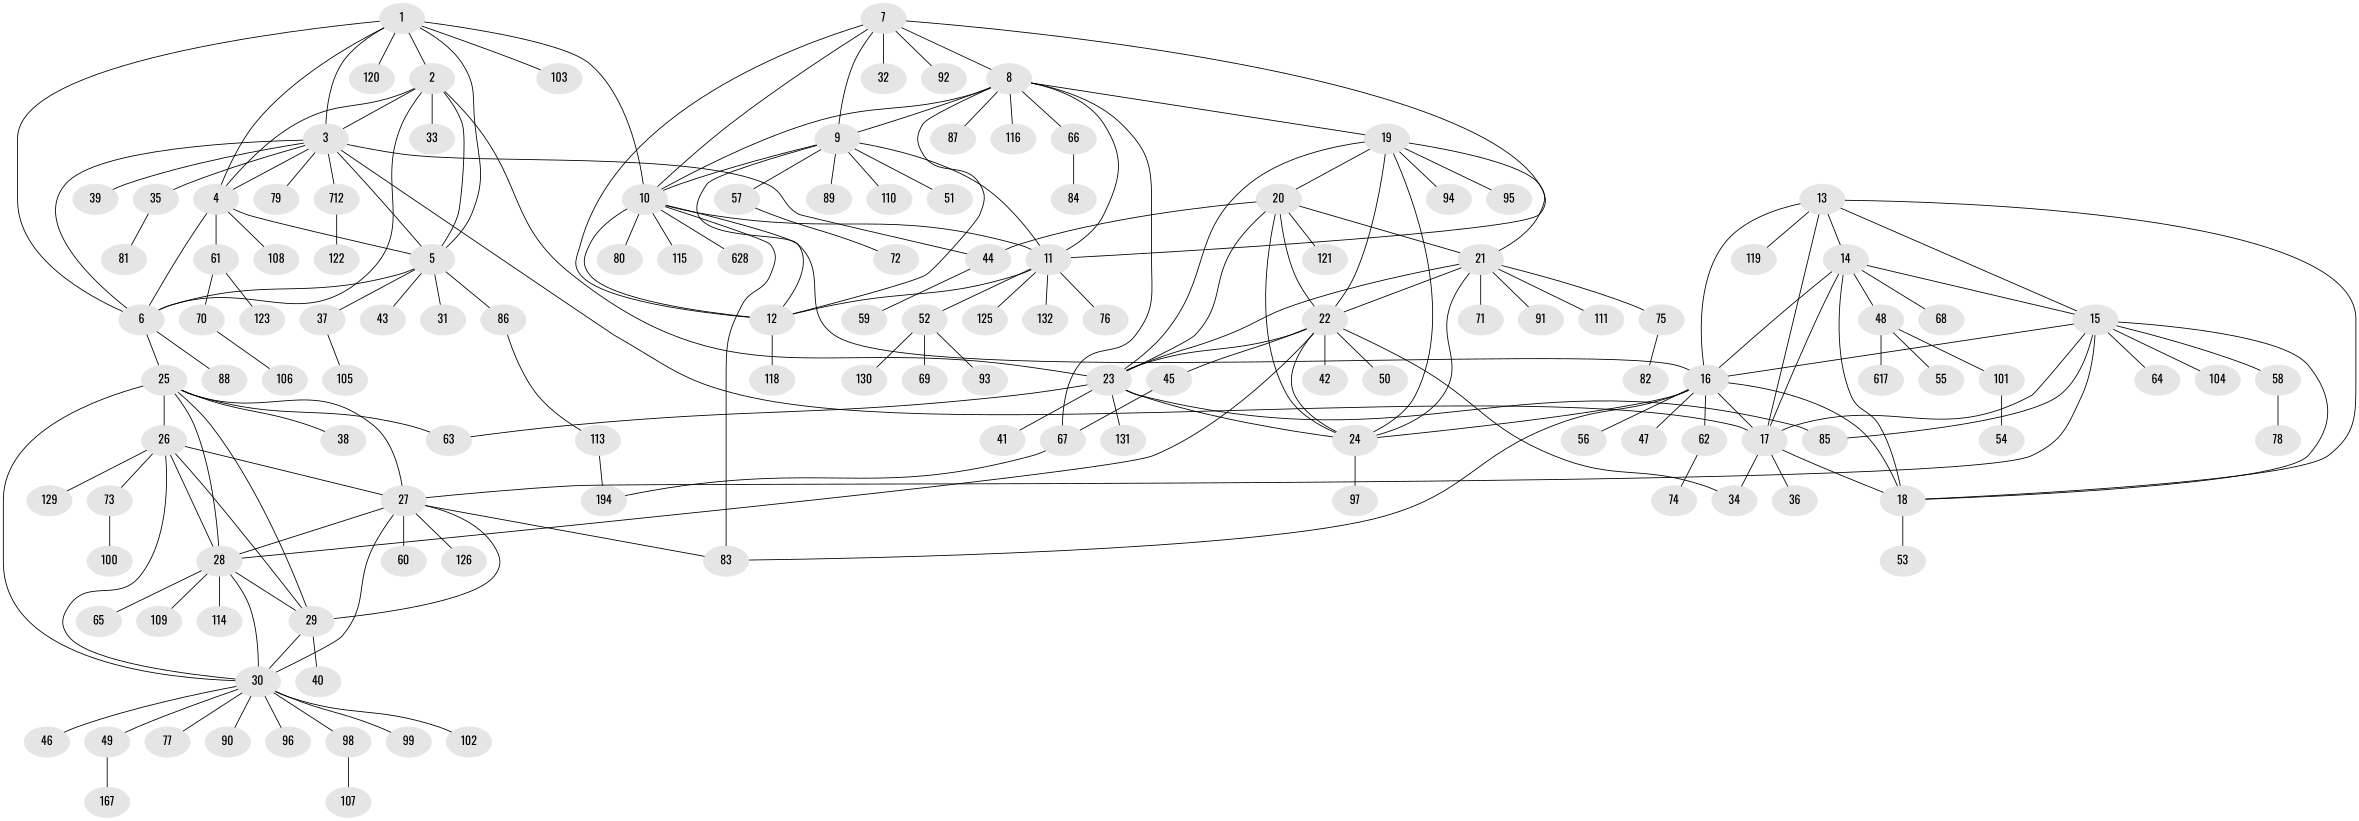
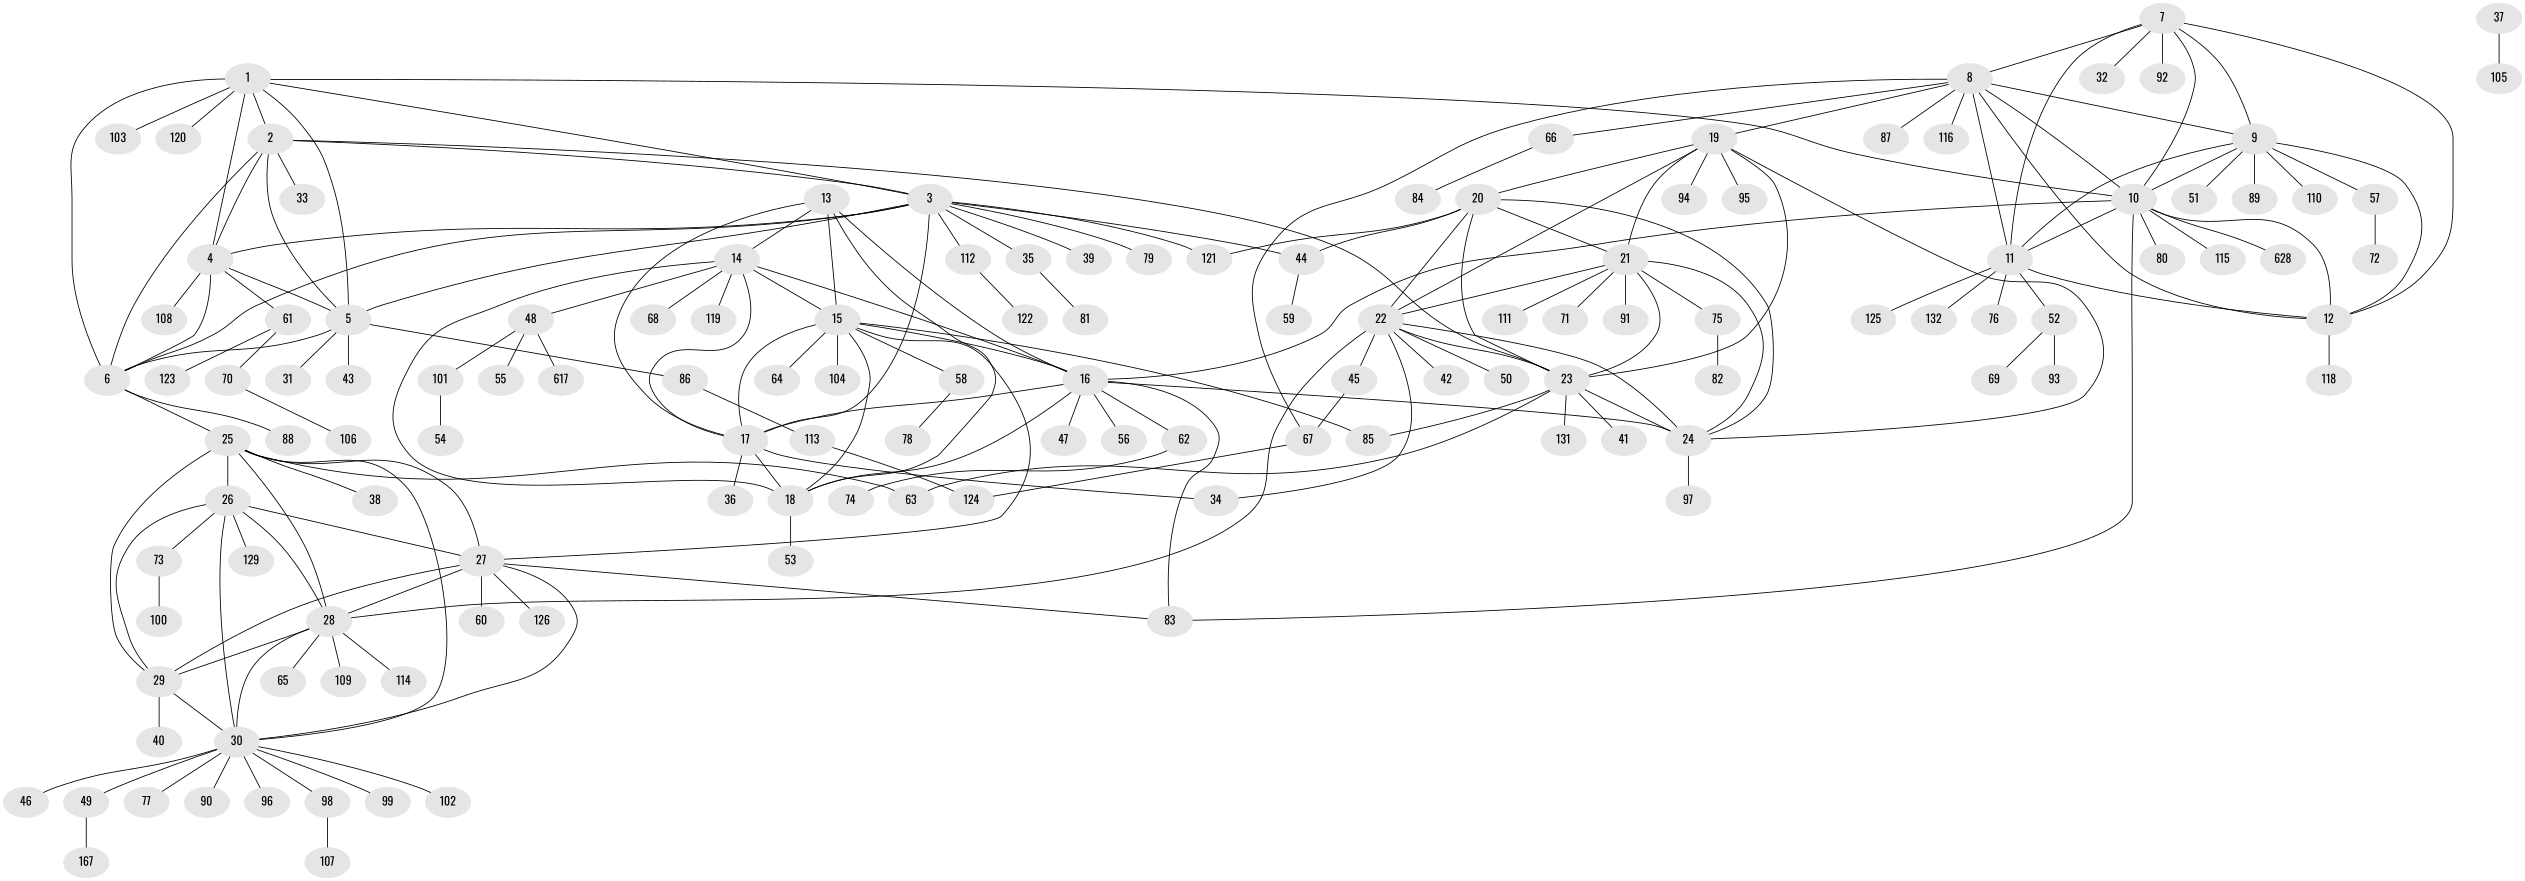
(337, 199) -> (968, 260)
none -> (1074, 219)
(1788, 230) -> (725, 290)
(377, 290) -> none
(864, 380) -> none
(604, 501) -> (971, 501)
